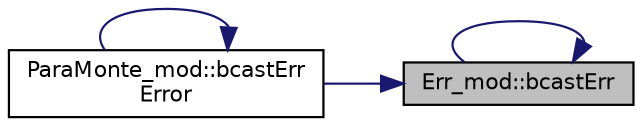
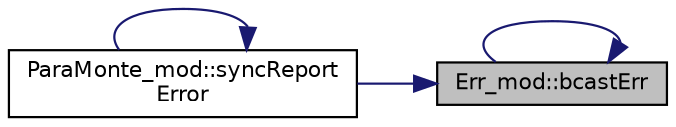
(166, 84) -> (183, 84)
